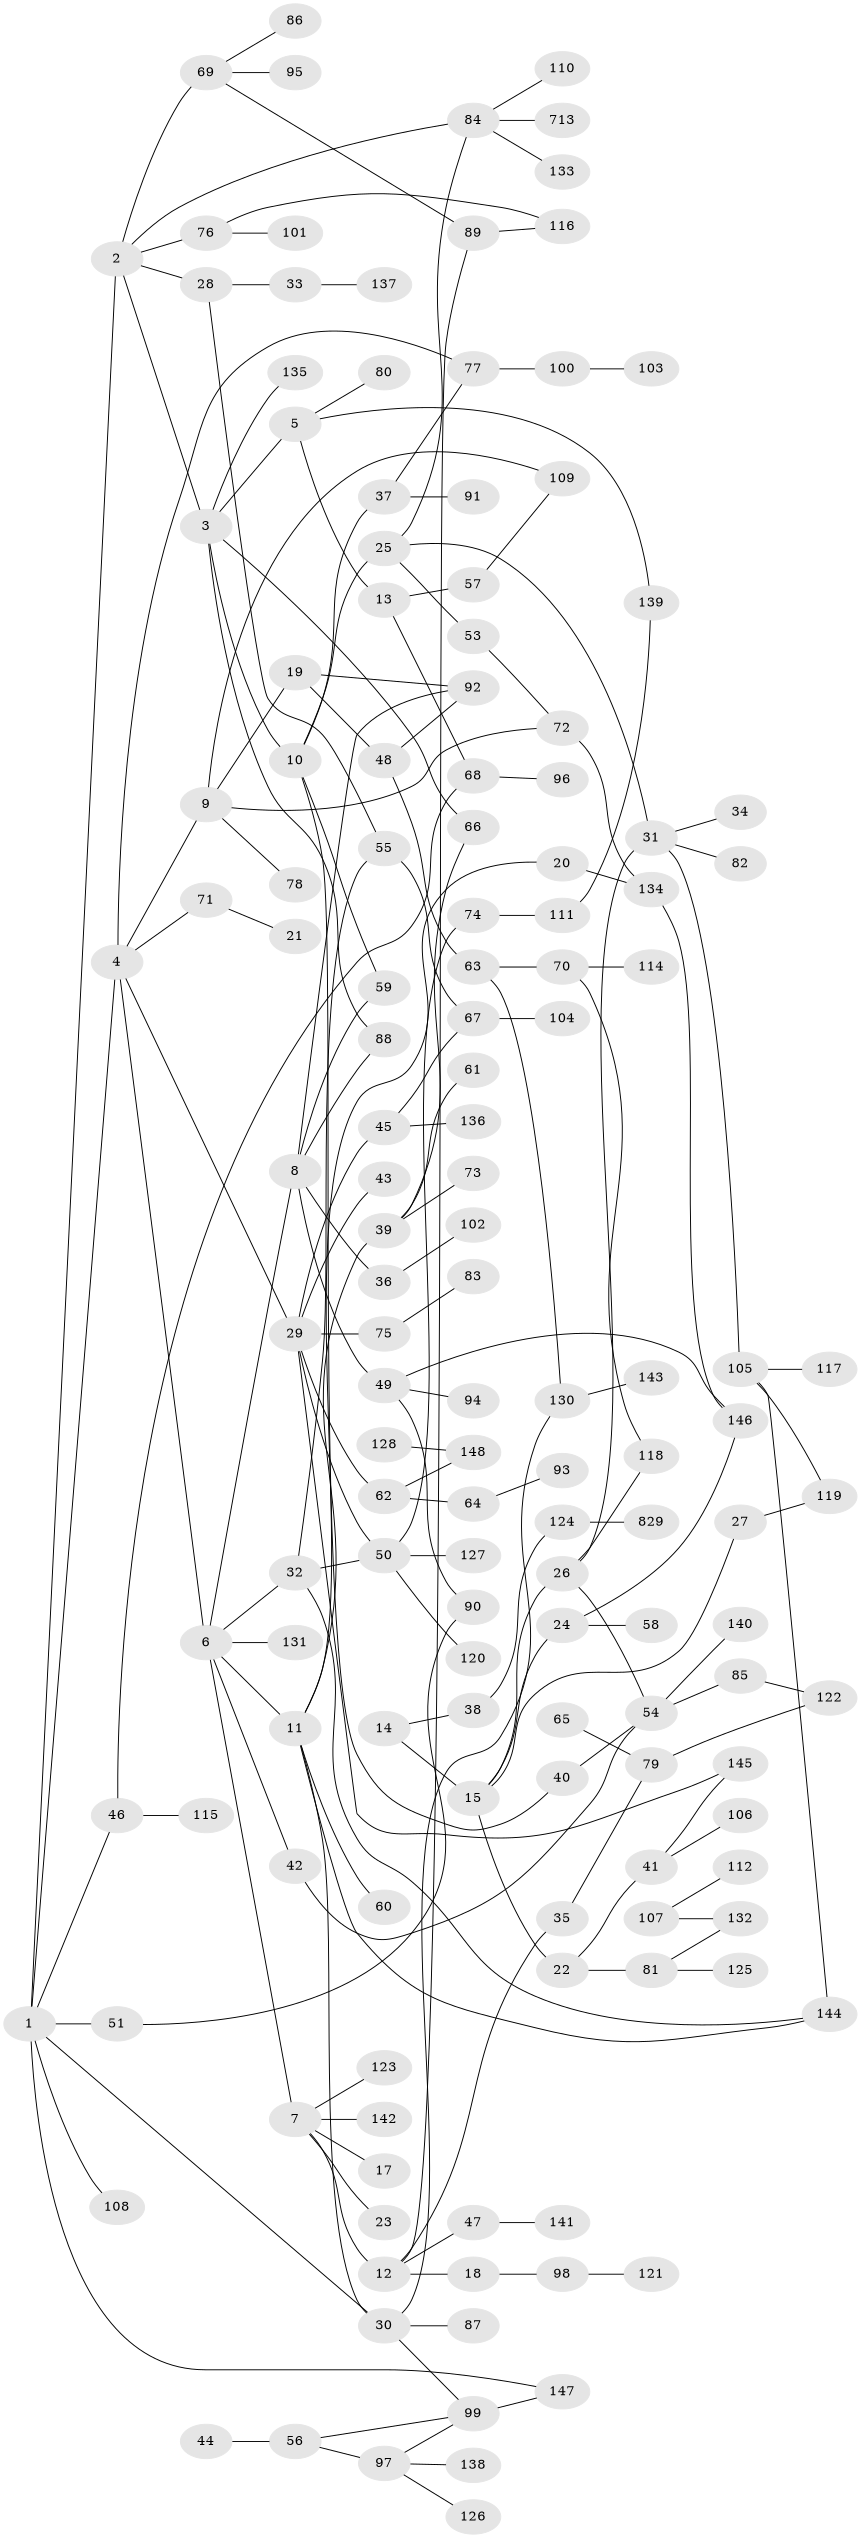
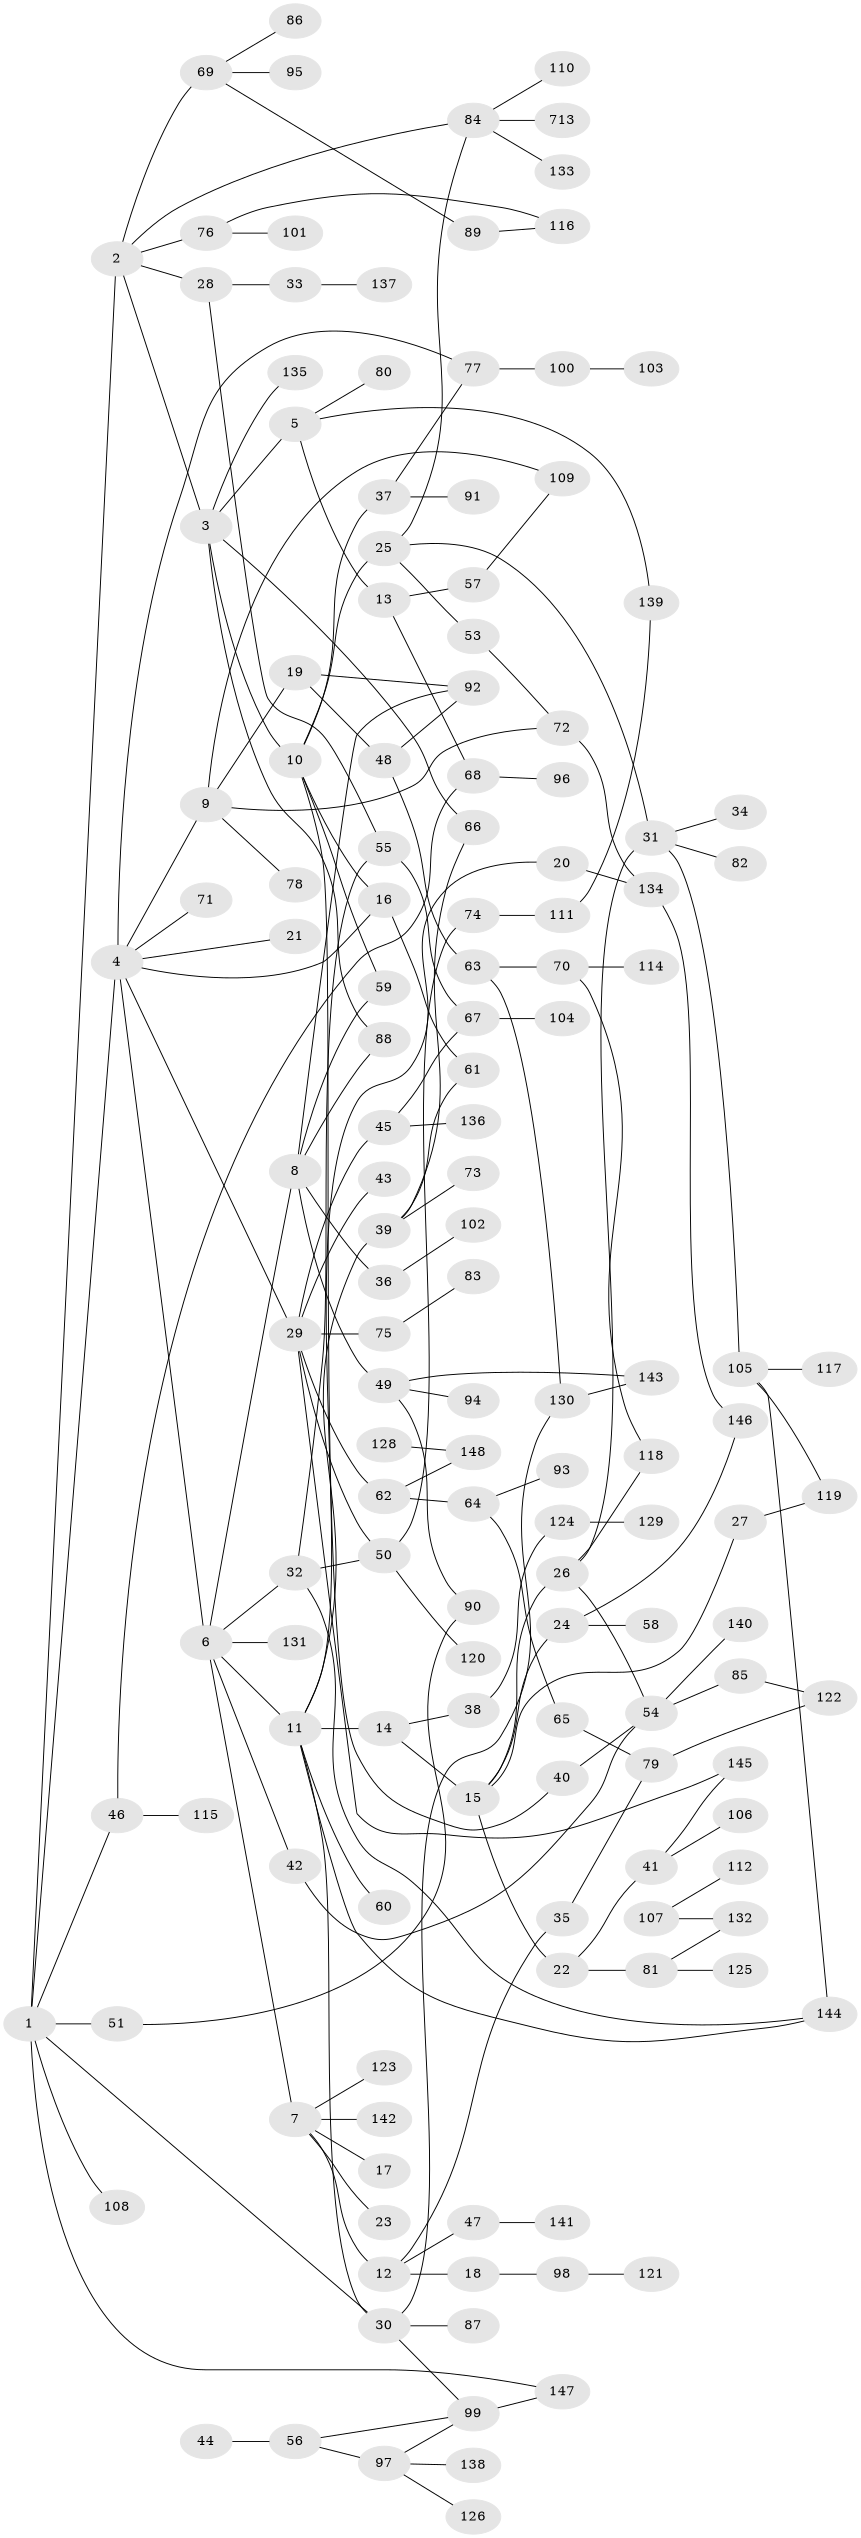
none -> (384, 900)
(251, 918) -> (206, 949)
(440, 1257) -> none
(577, 1334) -> (516, 1372)
(651, 1522) -> (651, 1522)
(473, 1556) -> none
none -> (518, 1569)
none -> (340, 1729)
